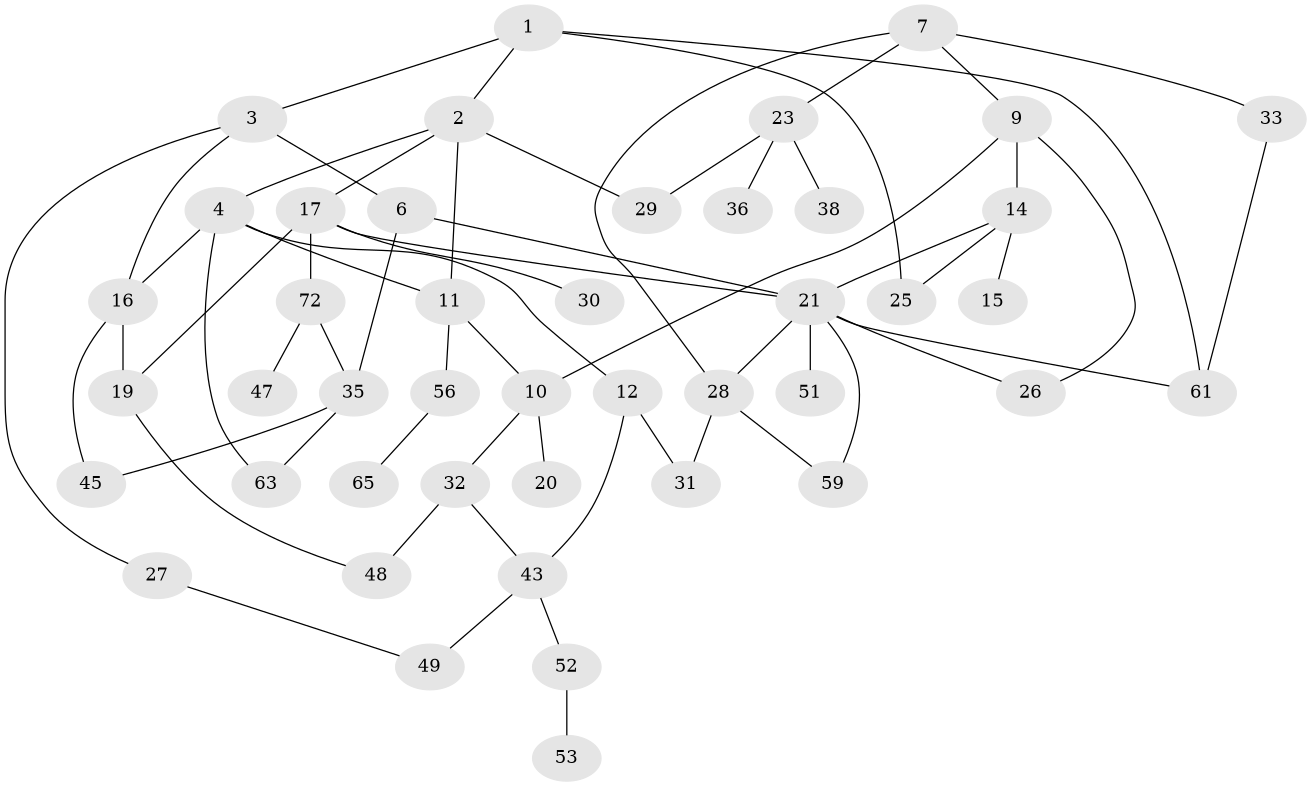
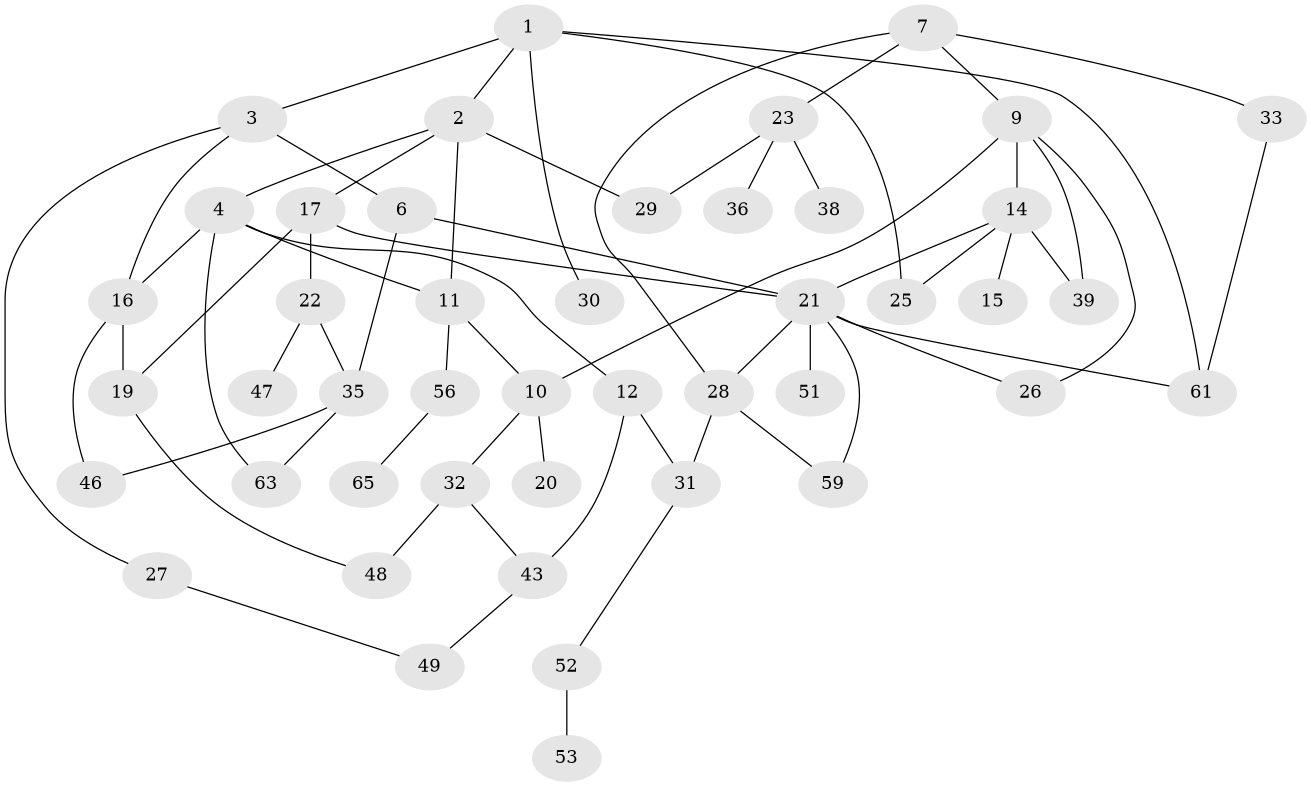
(484, 264) -> (545, 174)
(311, 302) -> (311, 302)
none -> (1084, 302)
(91, 484) -> (91, 484)
(550, 621) -> (626, 576)
